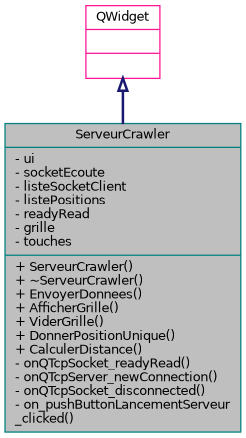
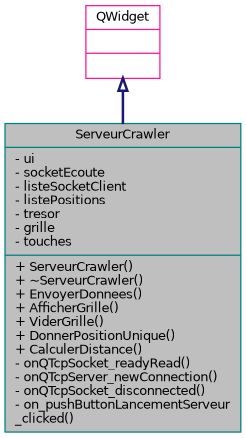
(53, 214) -> (38, 214)
